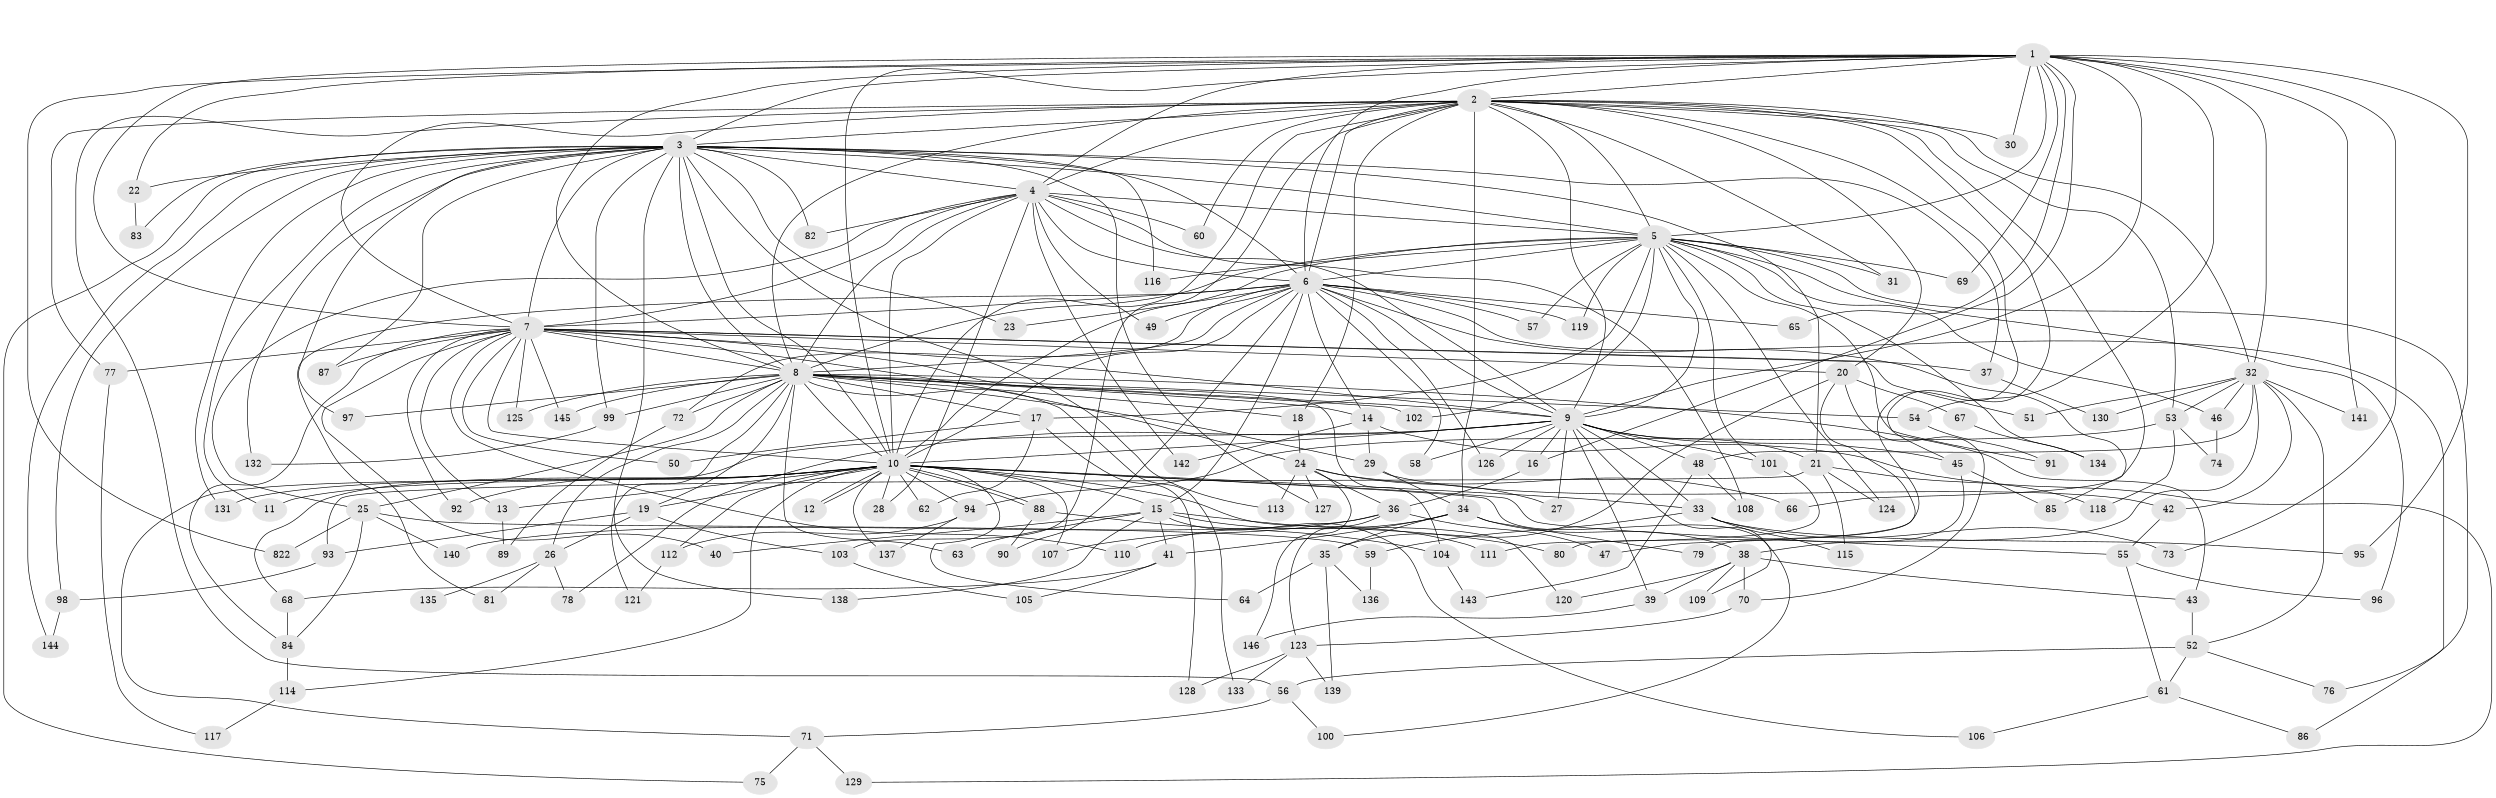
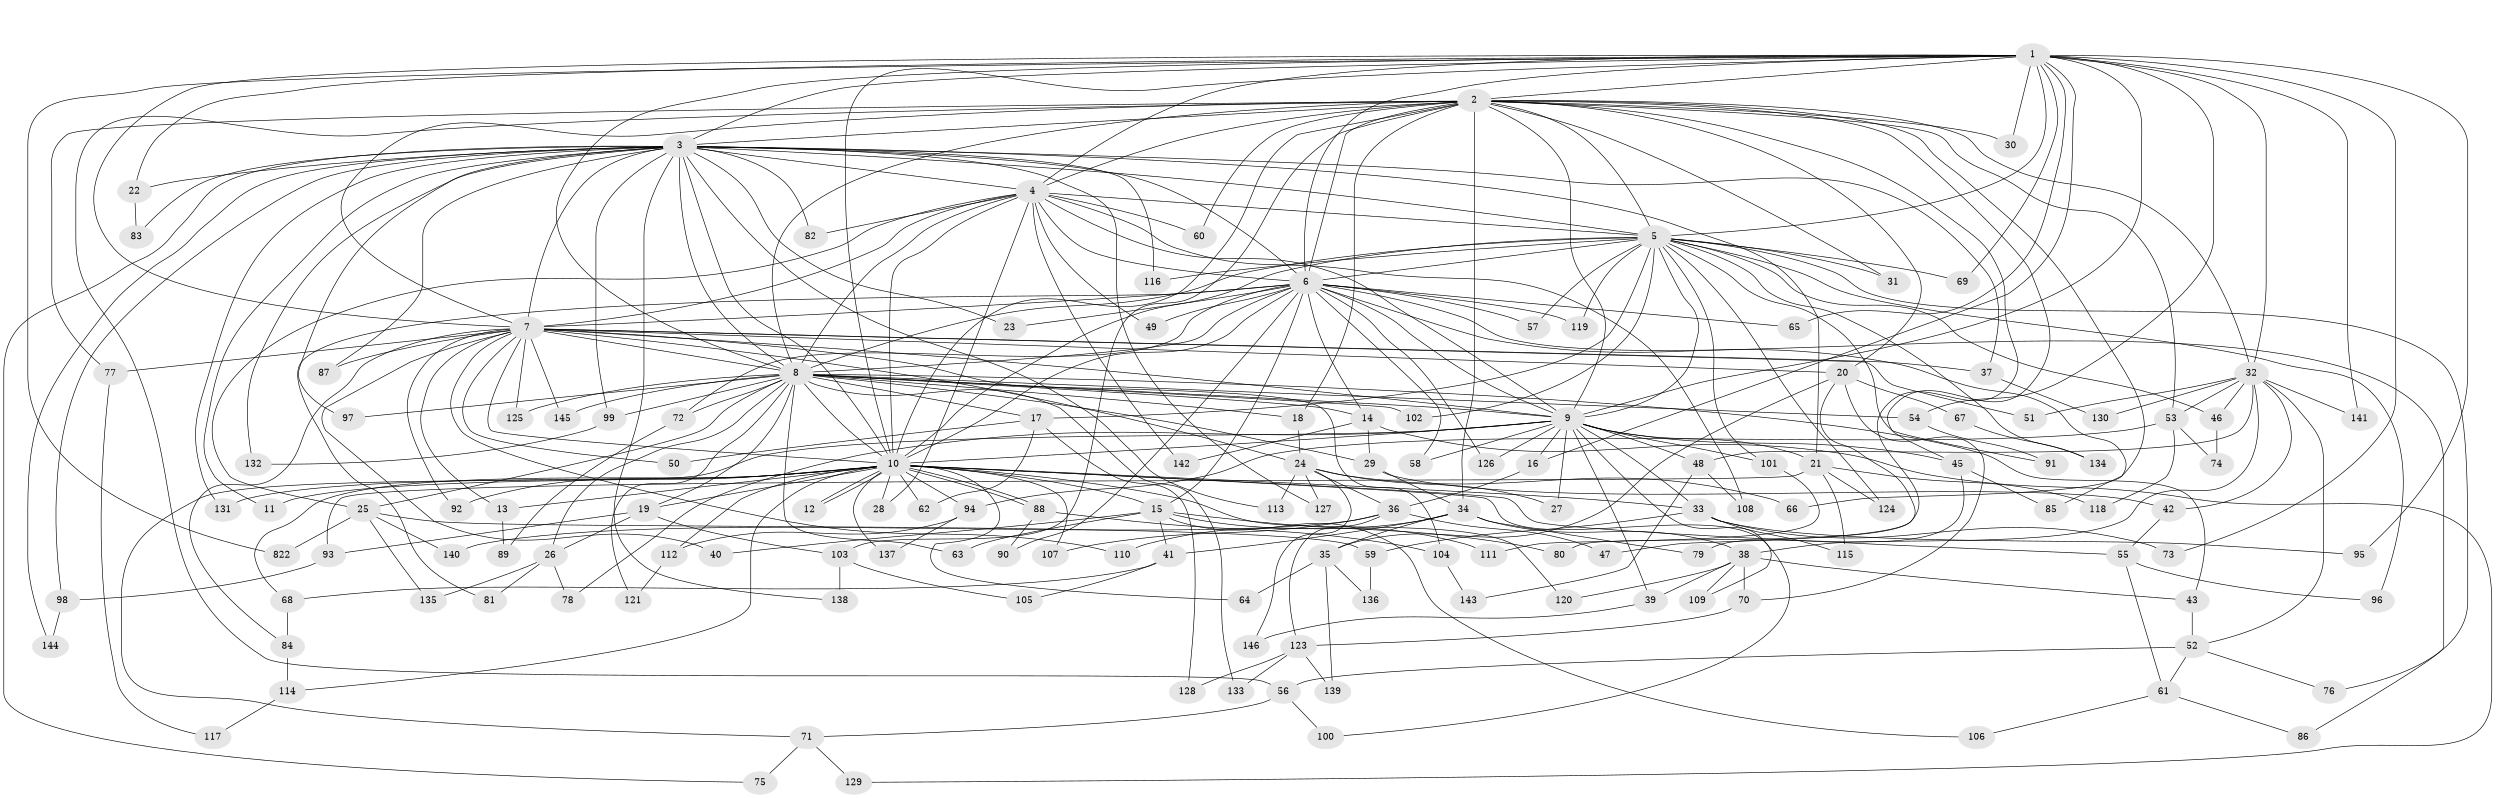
(1040, 577) -> (840, 578)
(341, 585) -> (395, 556)
